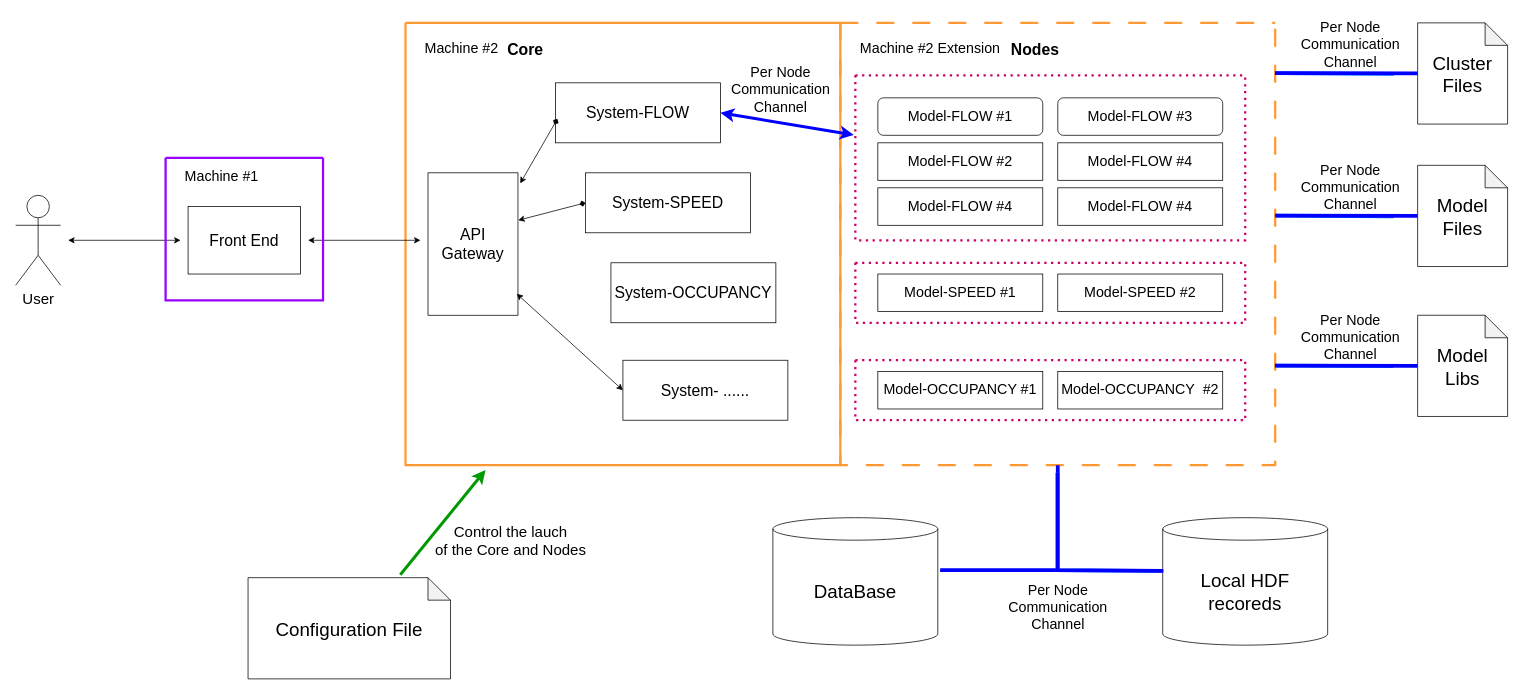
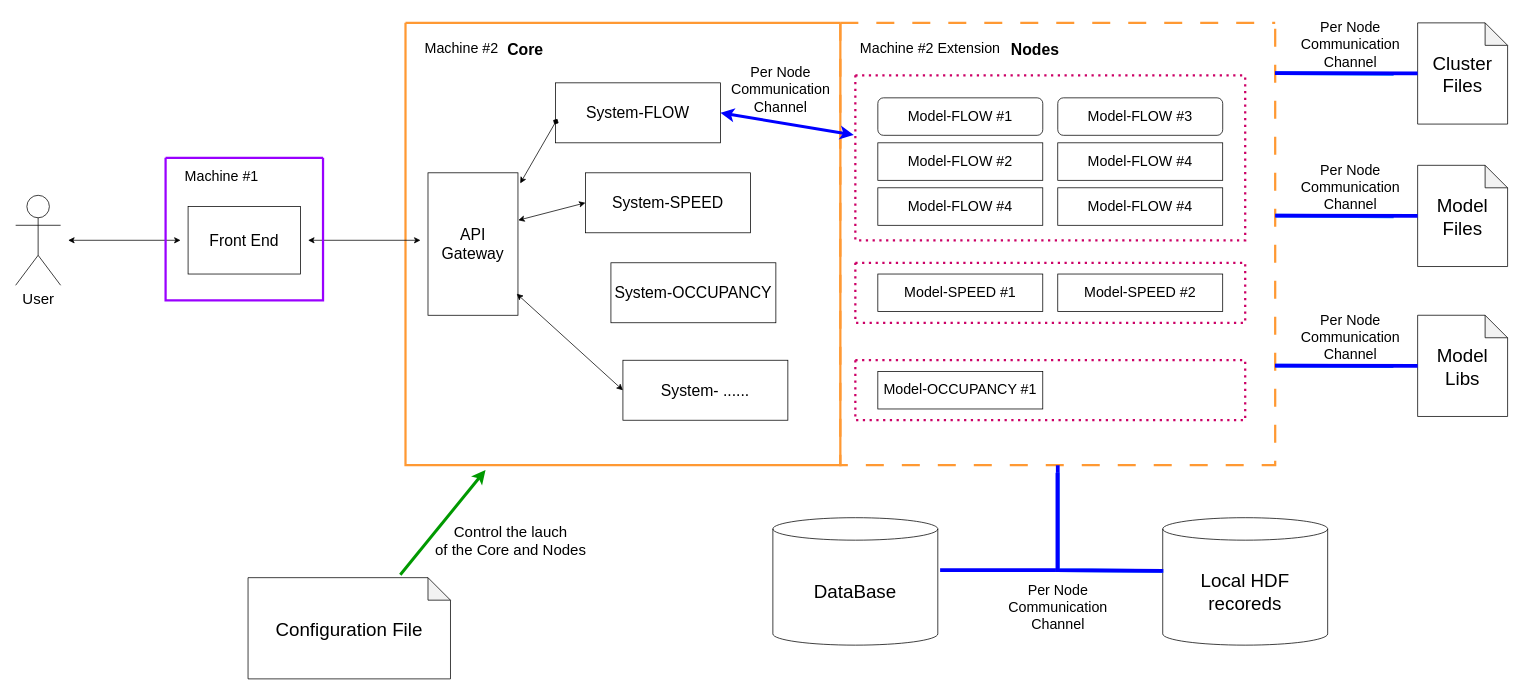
(579, 205) -> (579, 205)
(1140, 390) -> none
